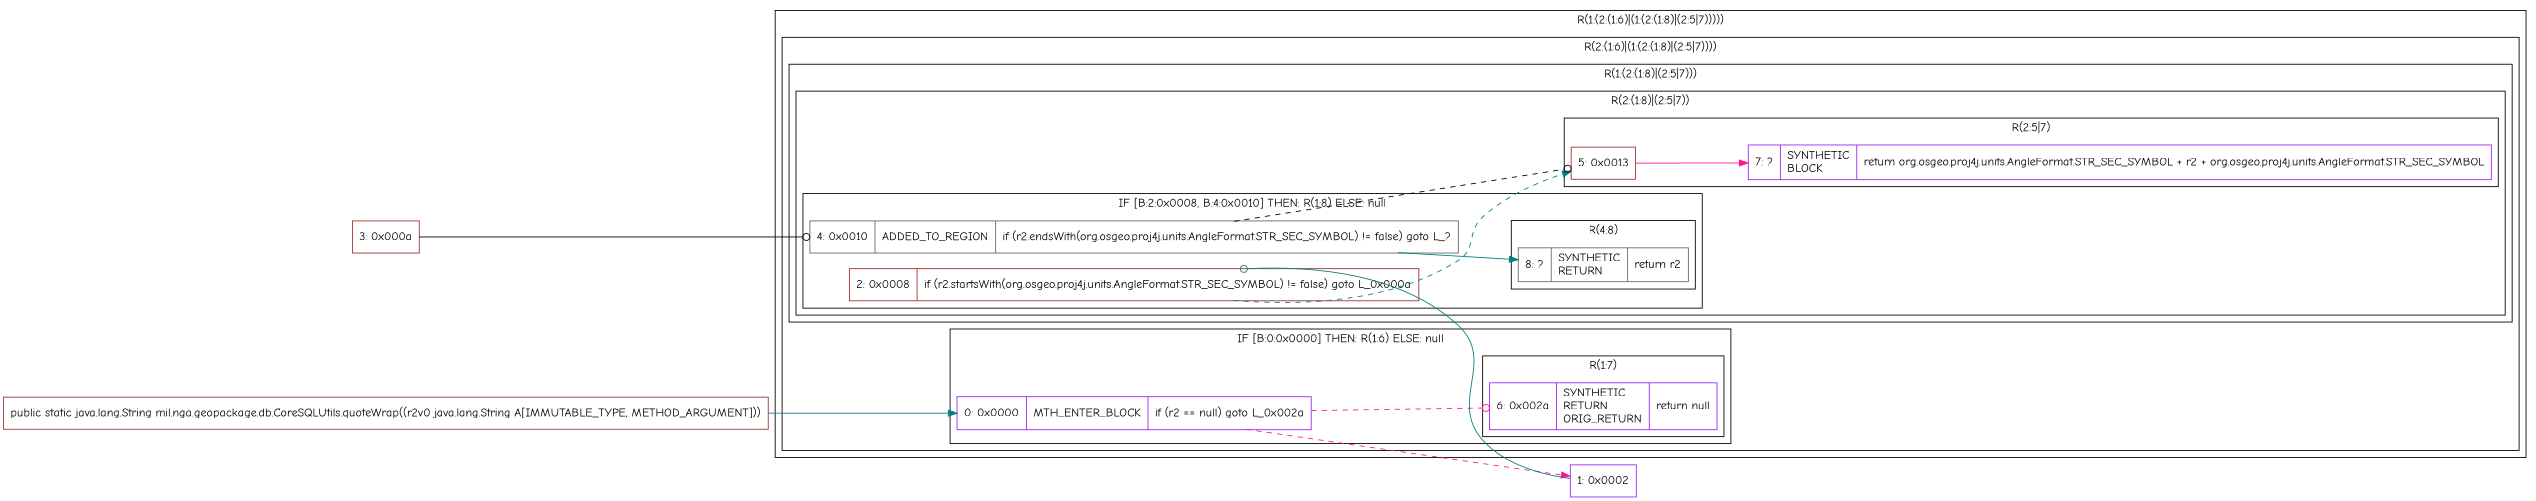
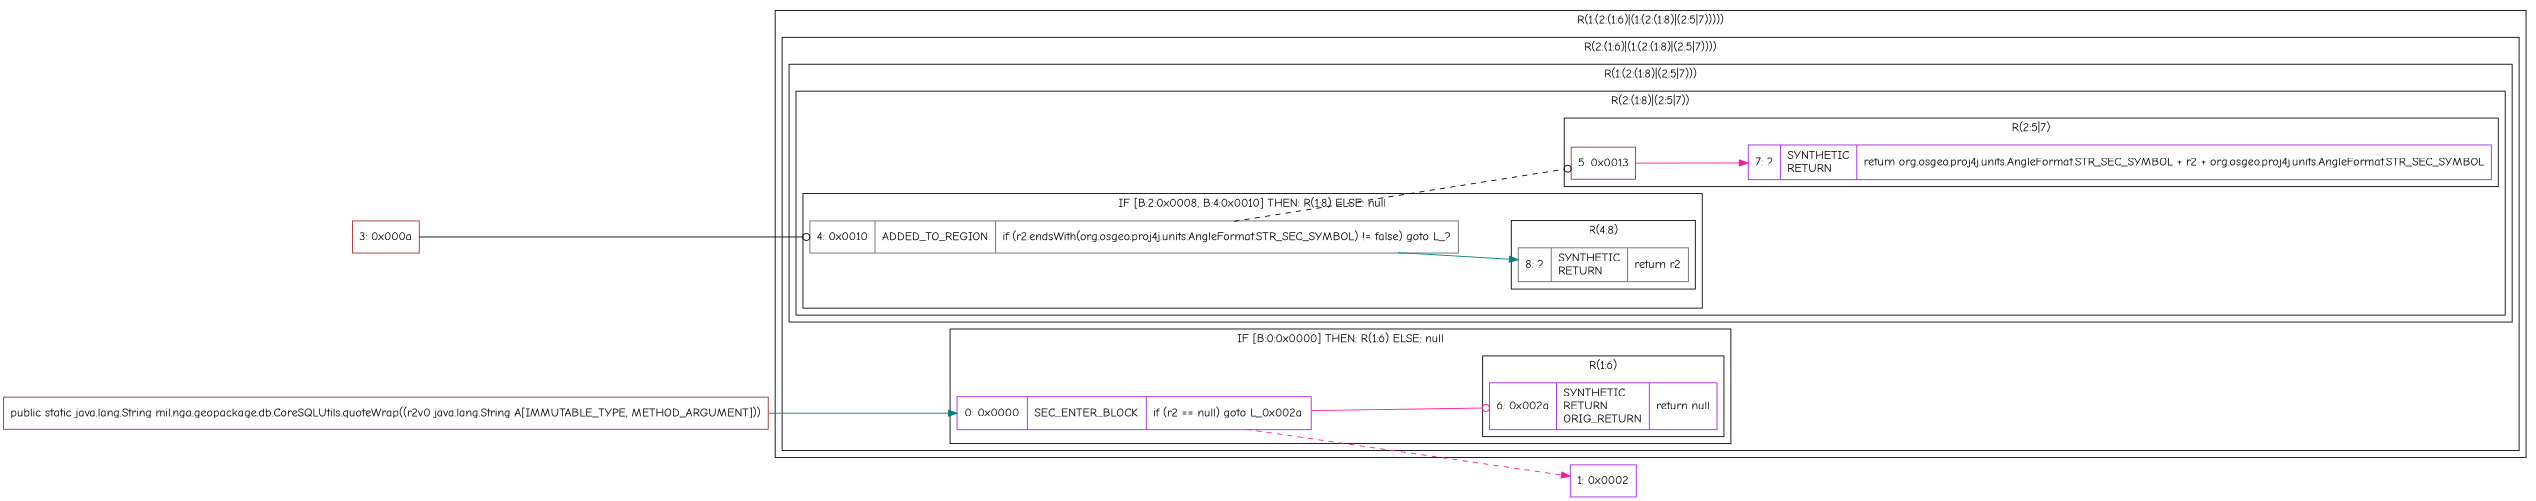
(1805, 168) -> (1810, 168)
(1134, 285) -> none
(1603, 366) -> (1603, 366)
(1397, 409) -> (1397, 409)
(1087, 413) -> (1086, 413)
